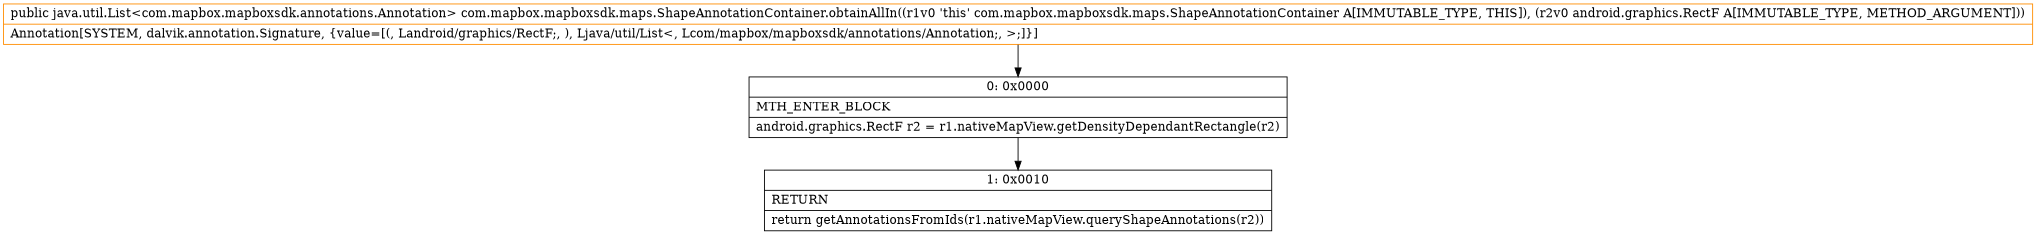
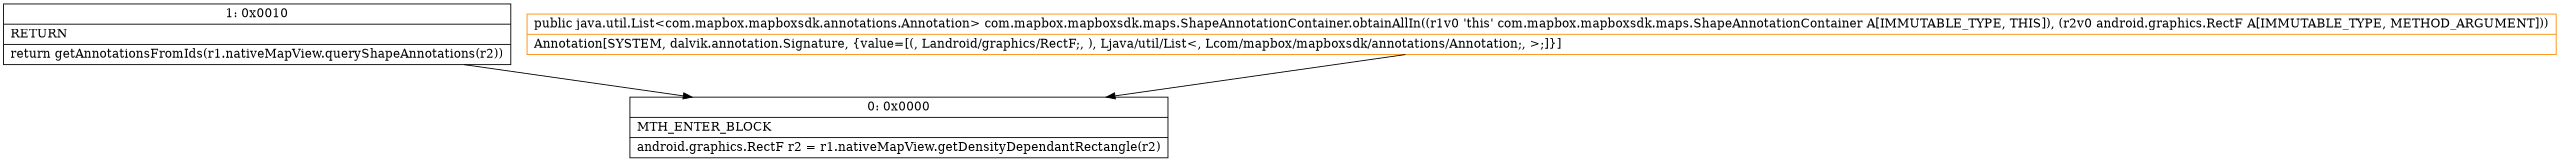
(1018, 149) -> (573, 80)
